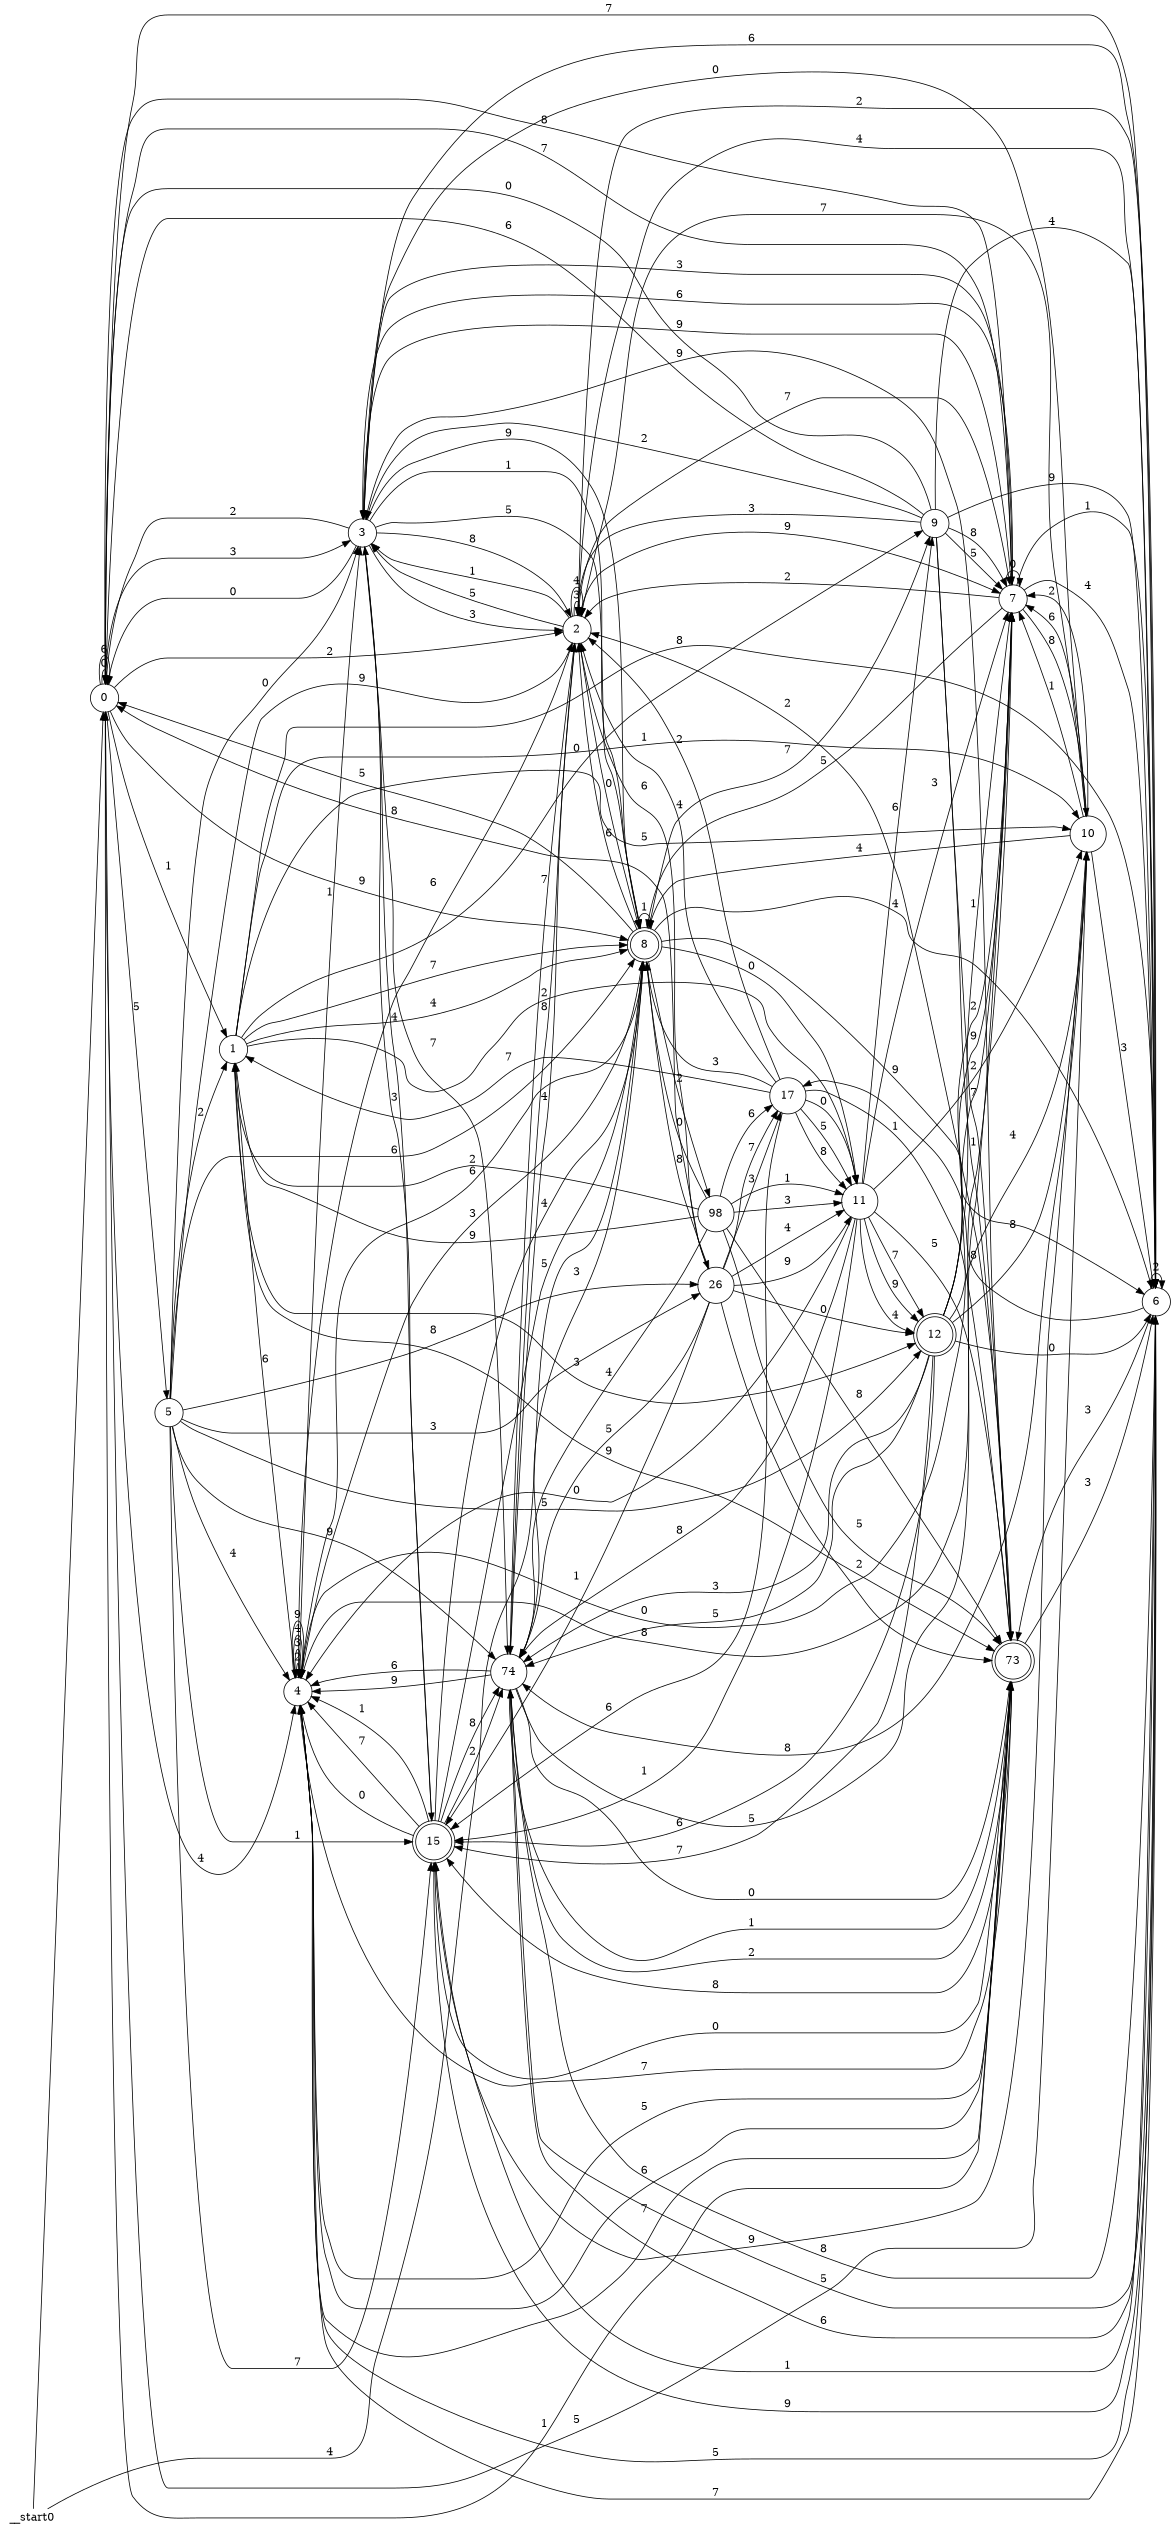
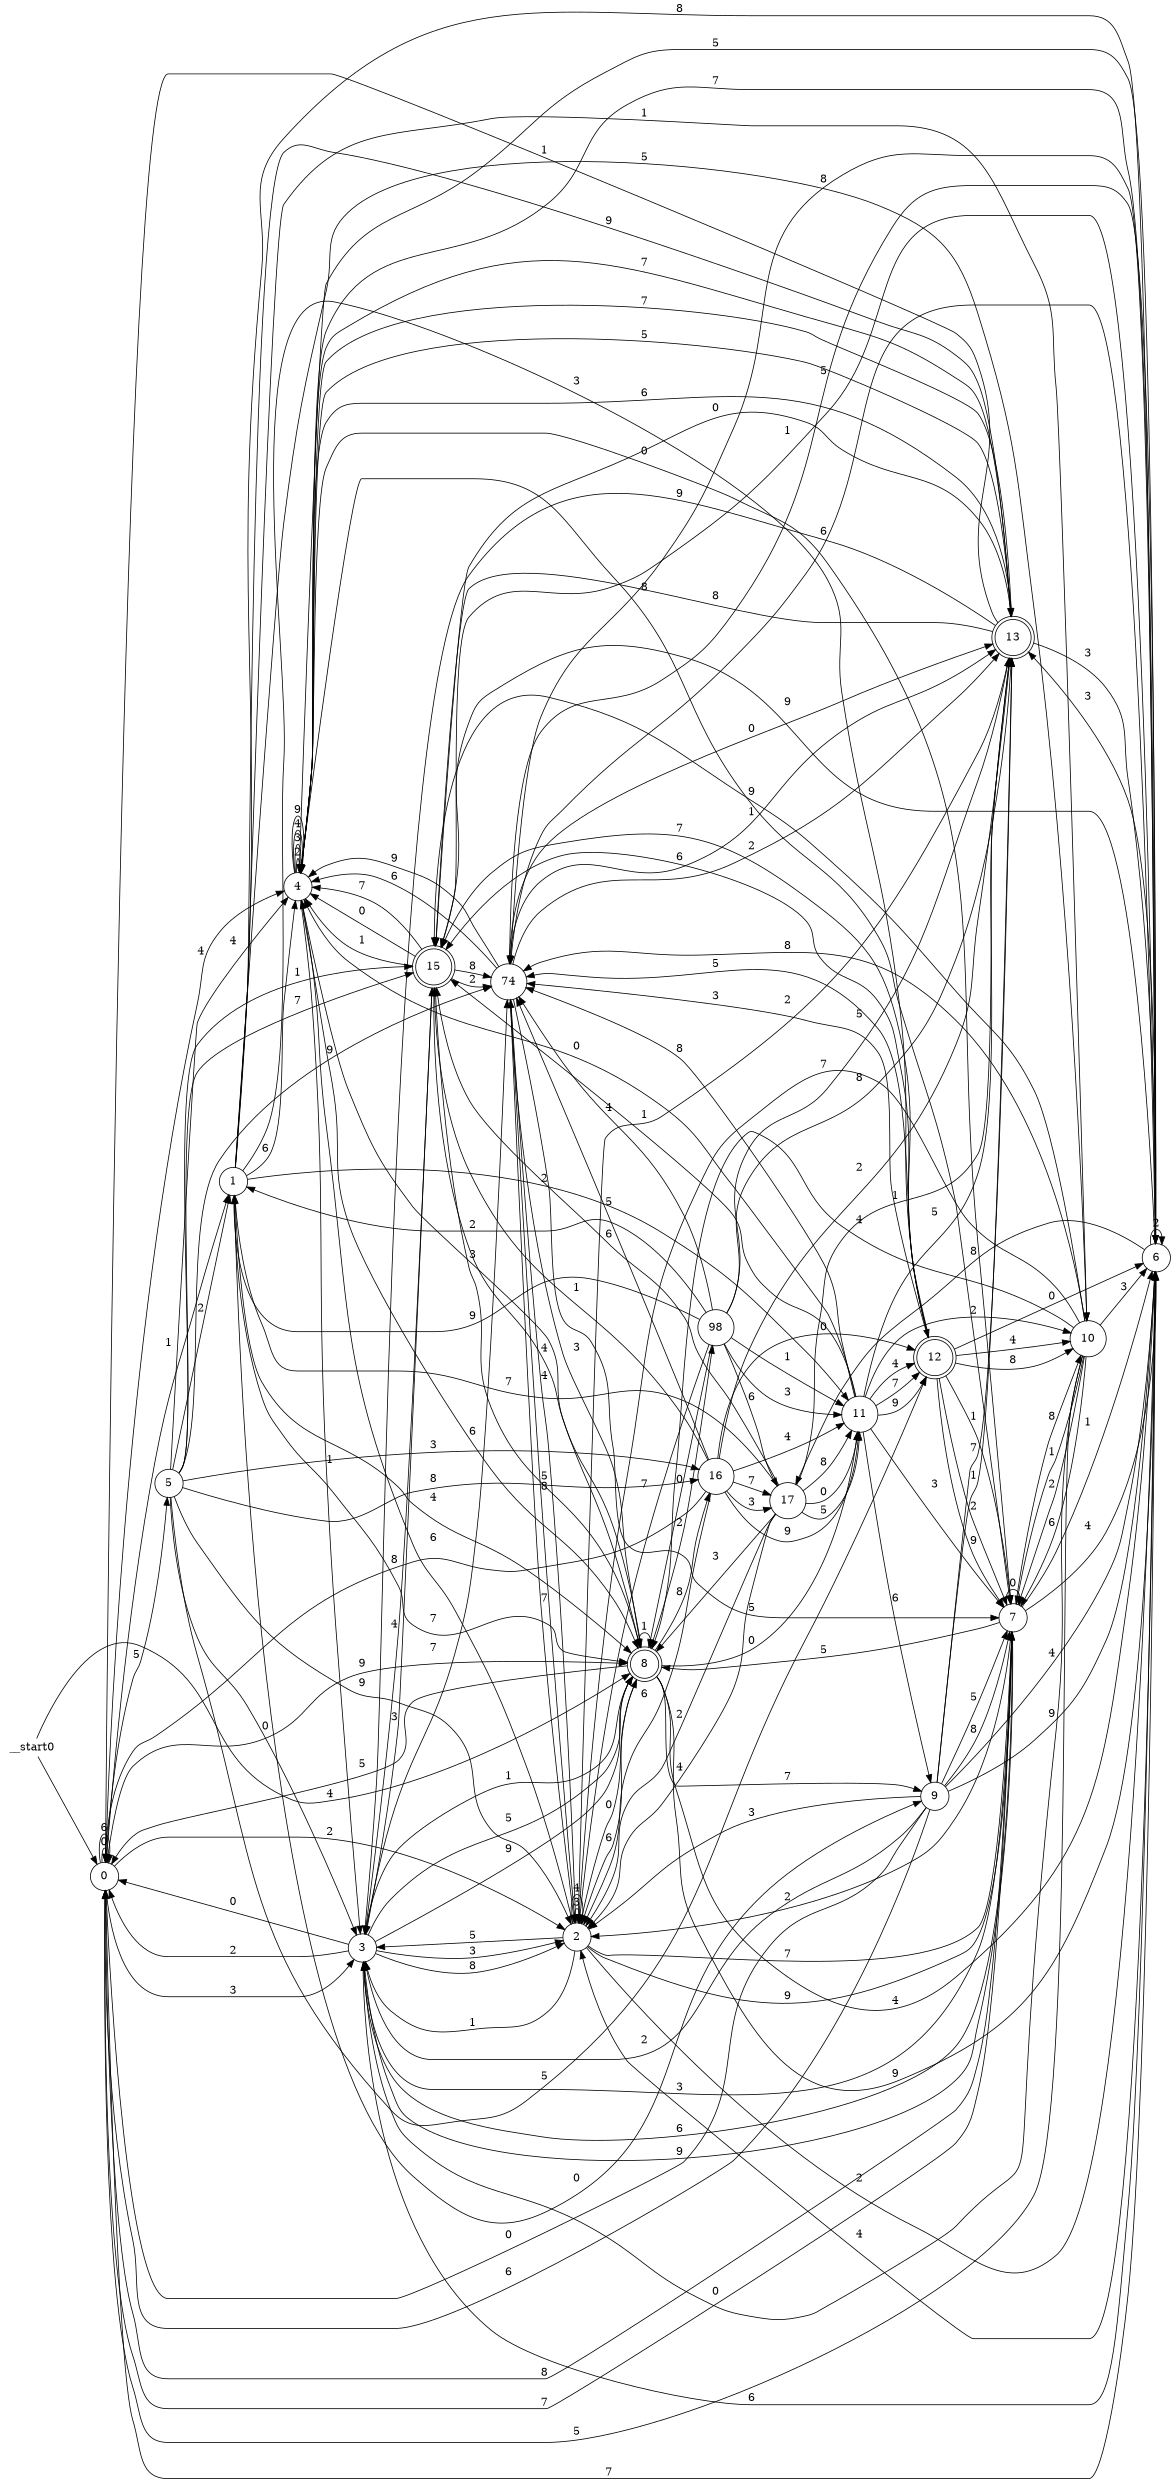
(339, 1156) -> none
(716, 1285) -> (716, 1476)
none -> (619, 1654)
(1013, 1661) -> (1013, 638)
